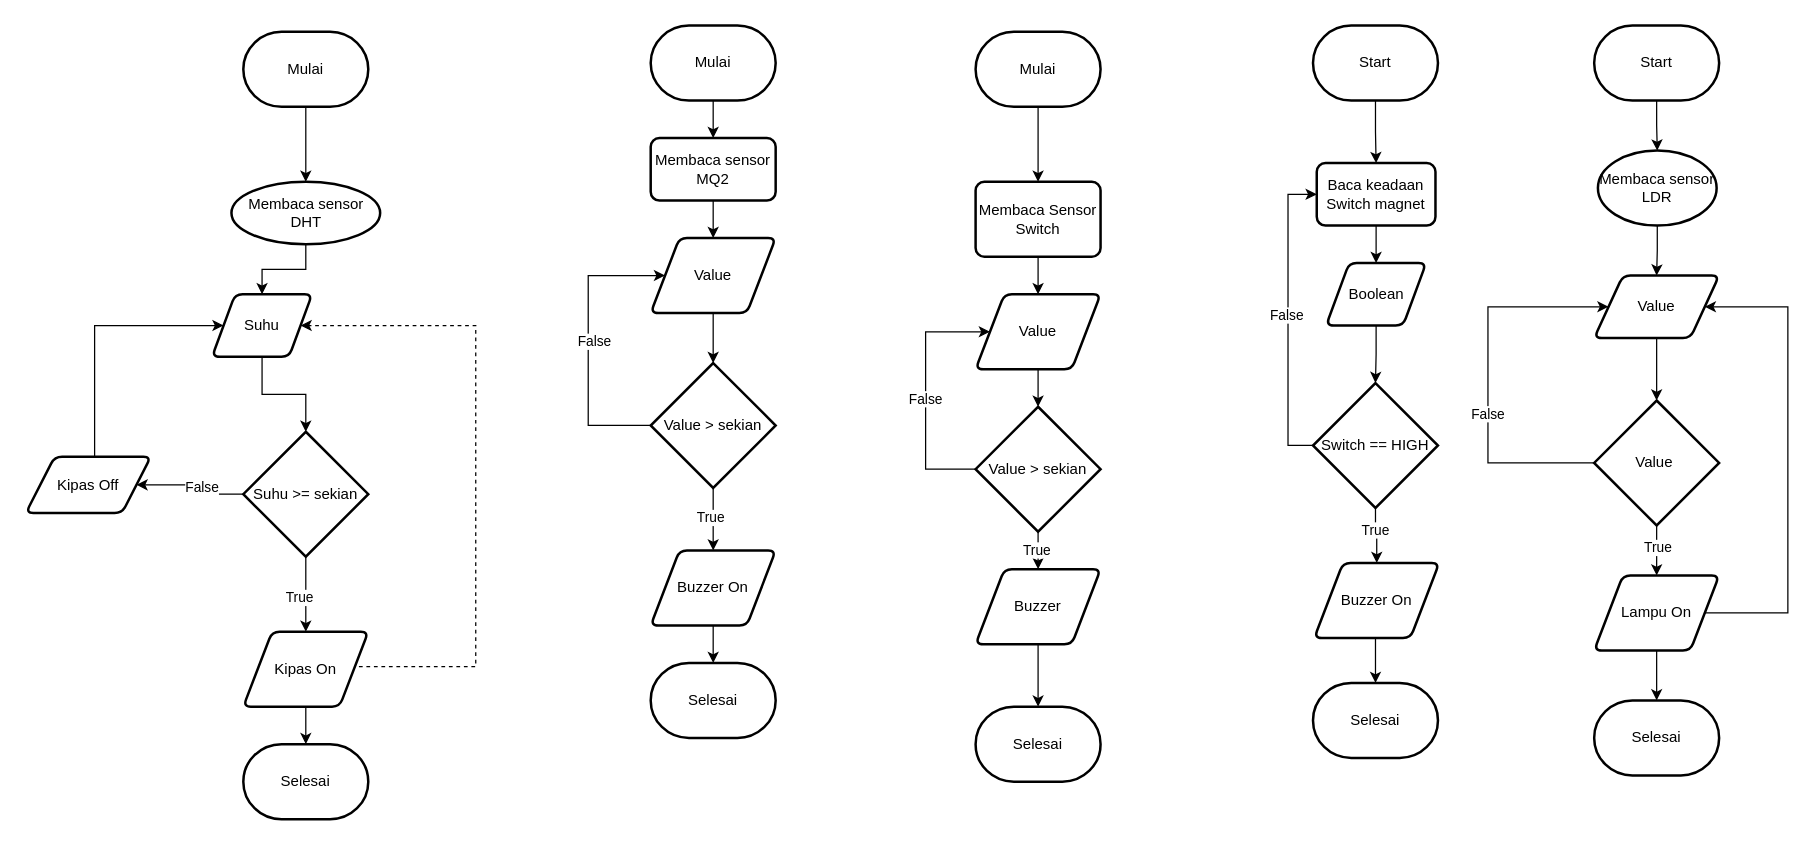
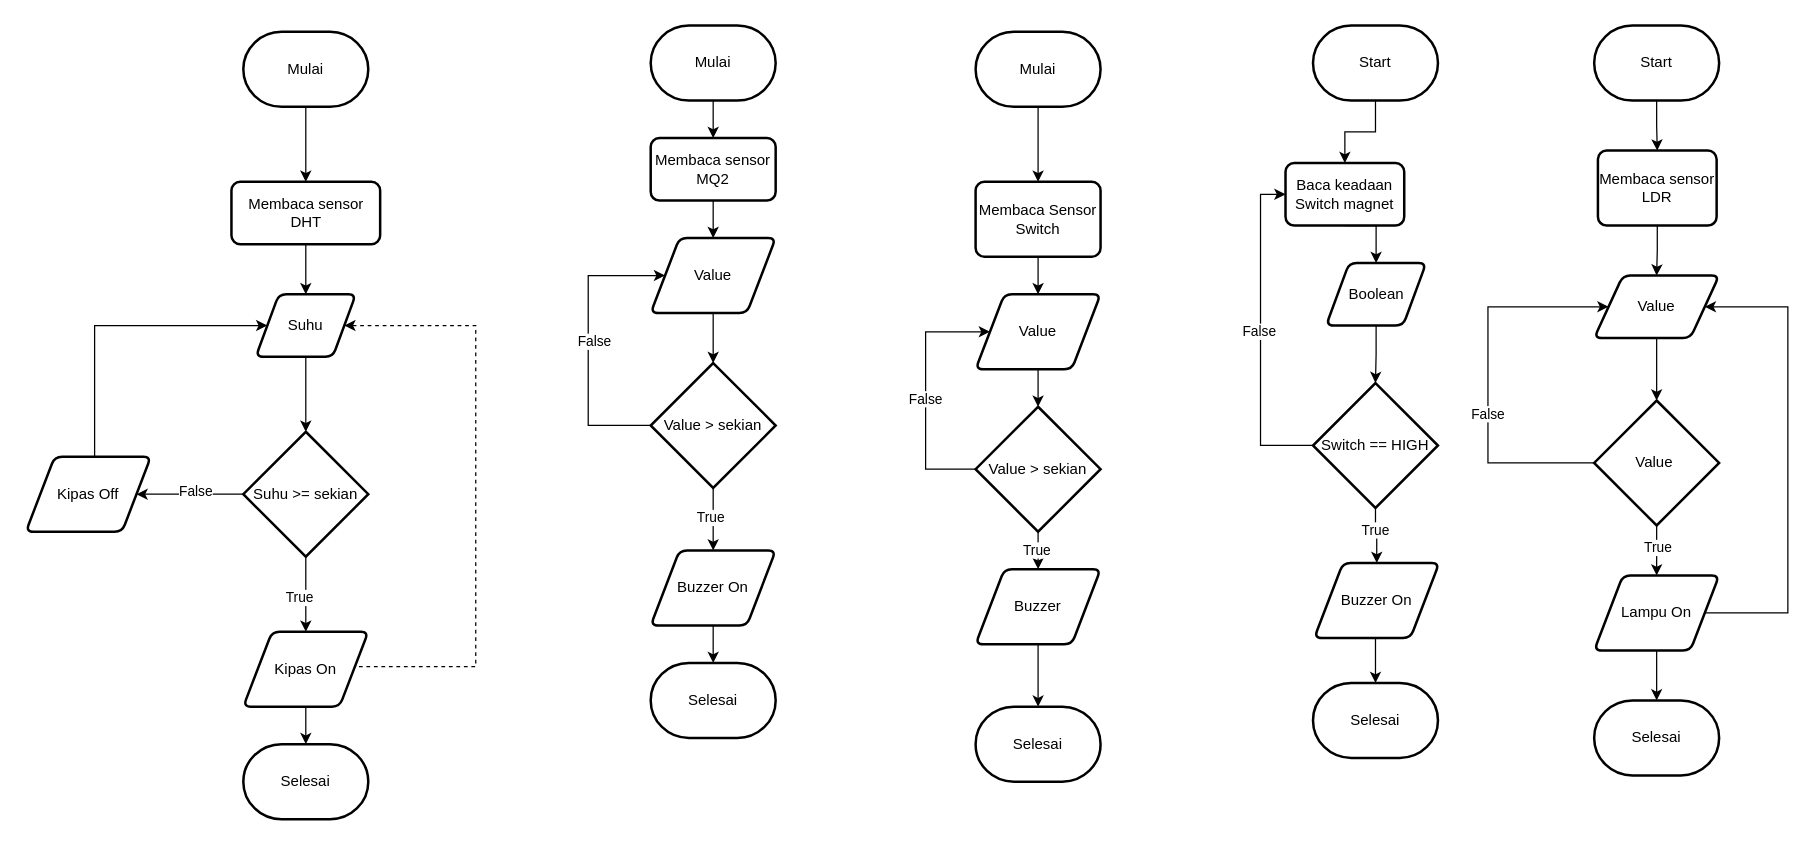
(1658, 188) -> (1658, 188)
(1376, 194) -> (1345, 194)
(306, 213) -> (306, 213)
(262, 326) -> (306, 326)
(88, 485) -> (88, 494)
